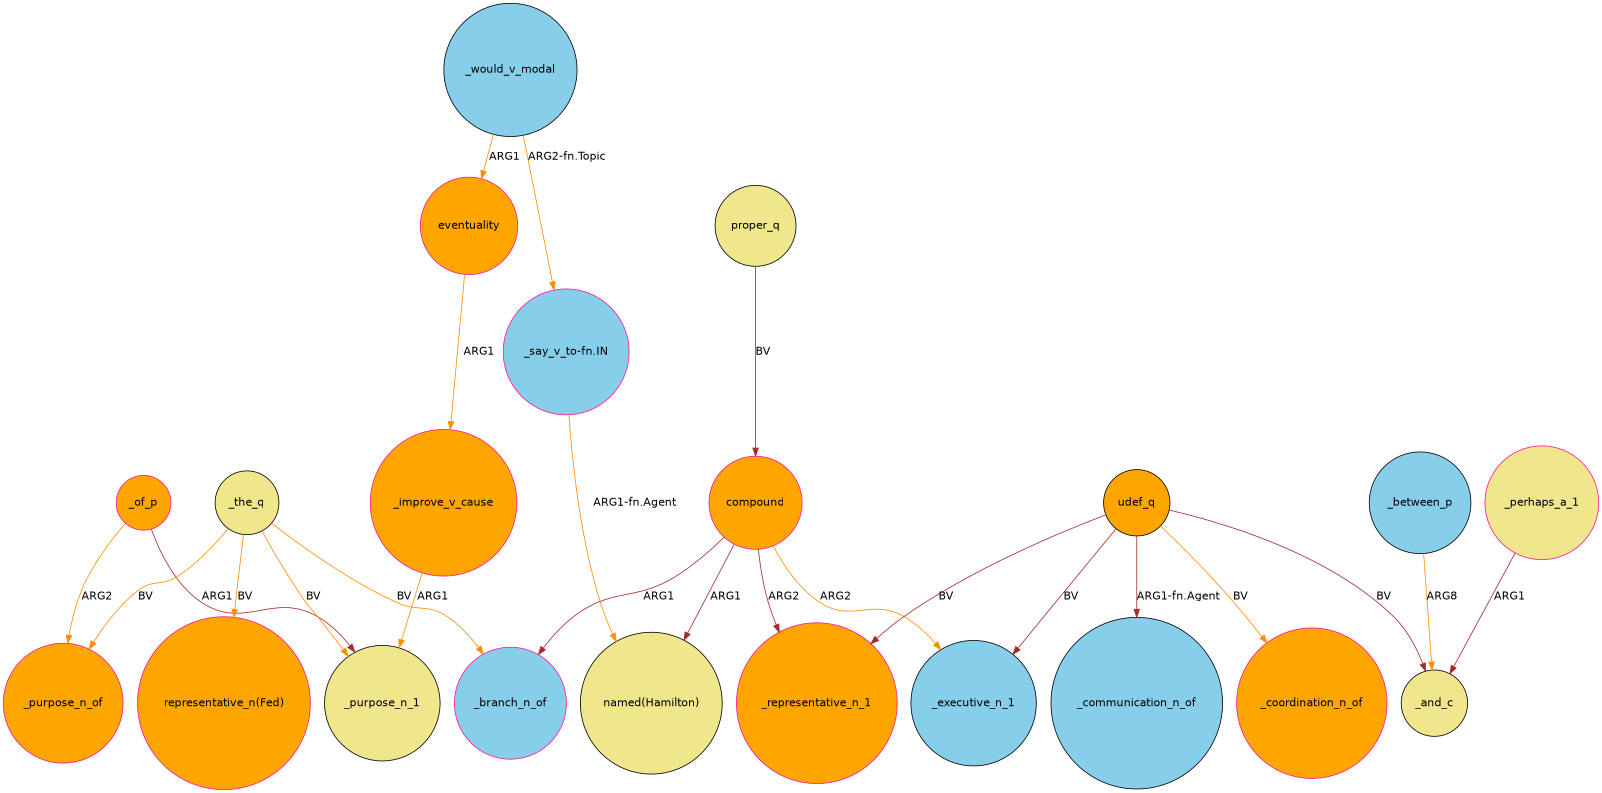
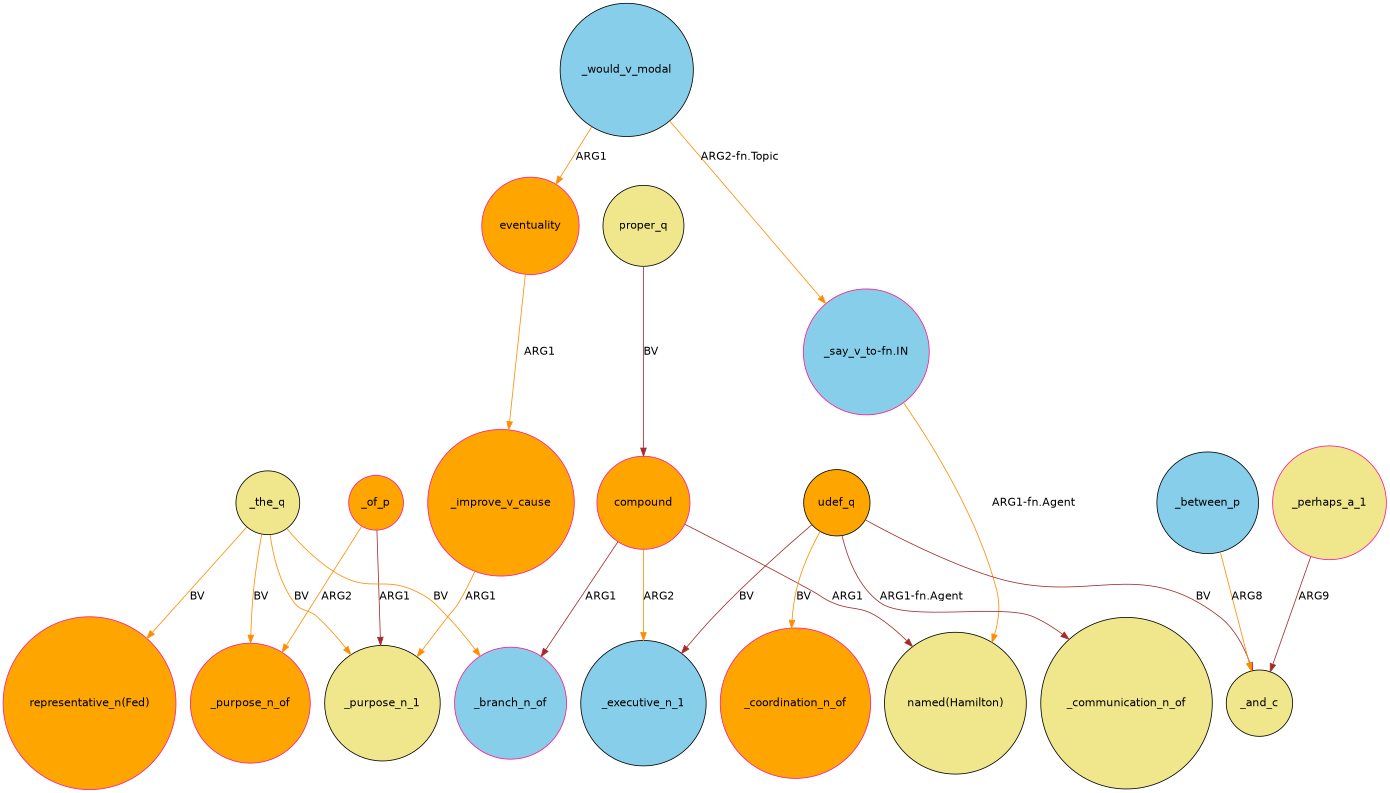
(1510, 597) -> (1314, 597)
(817, 703) -> none
(1137, 703) -> (1127, 703)
